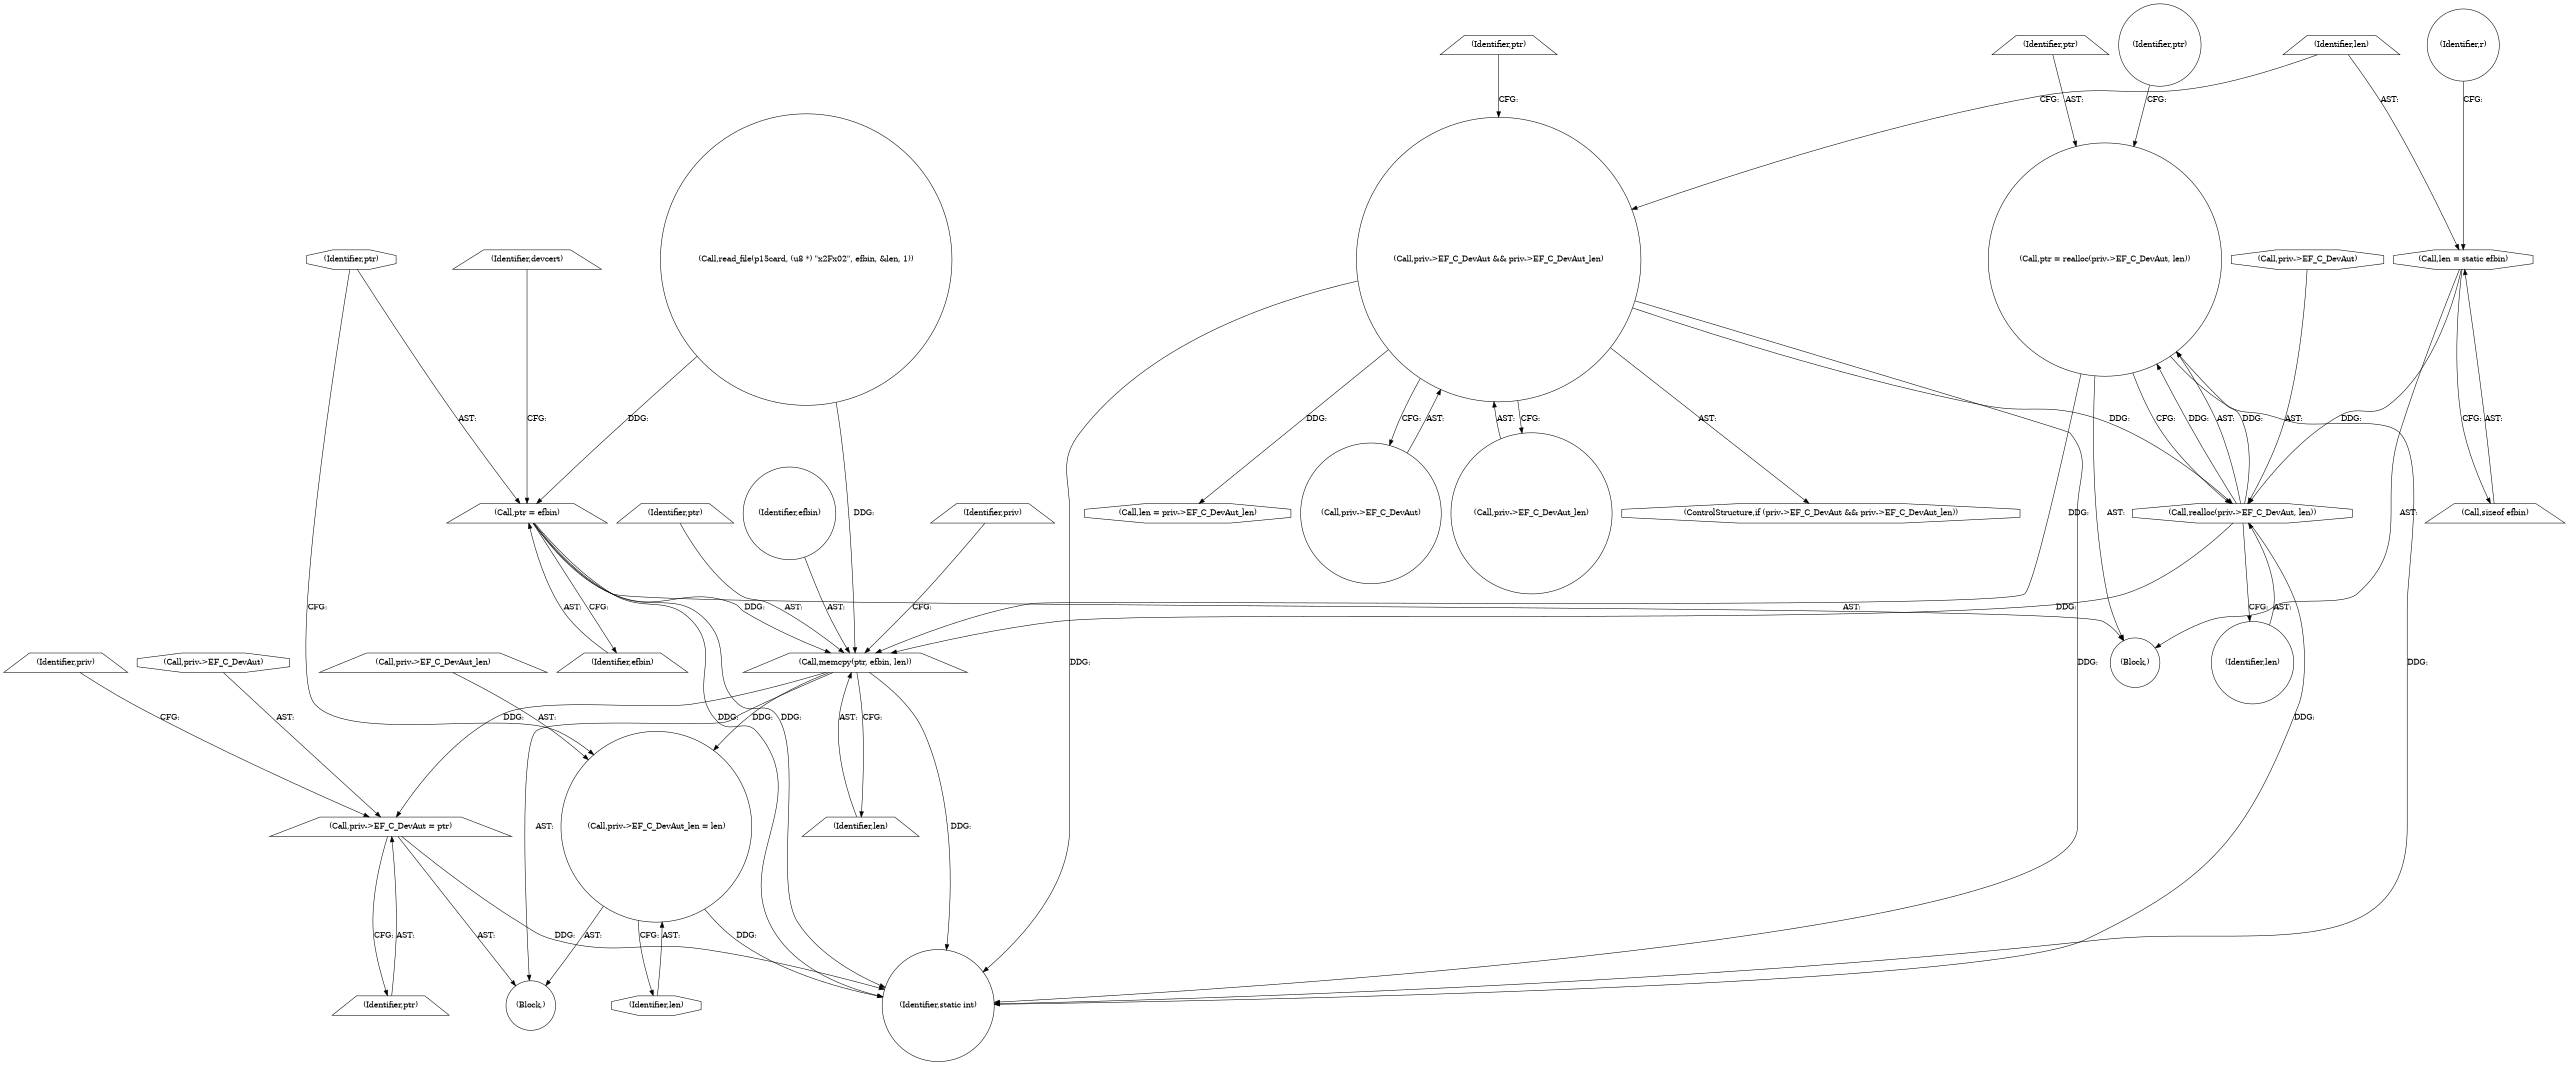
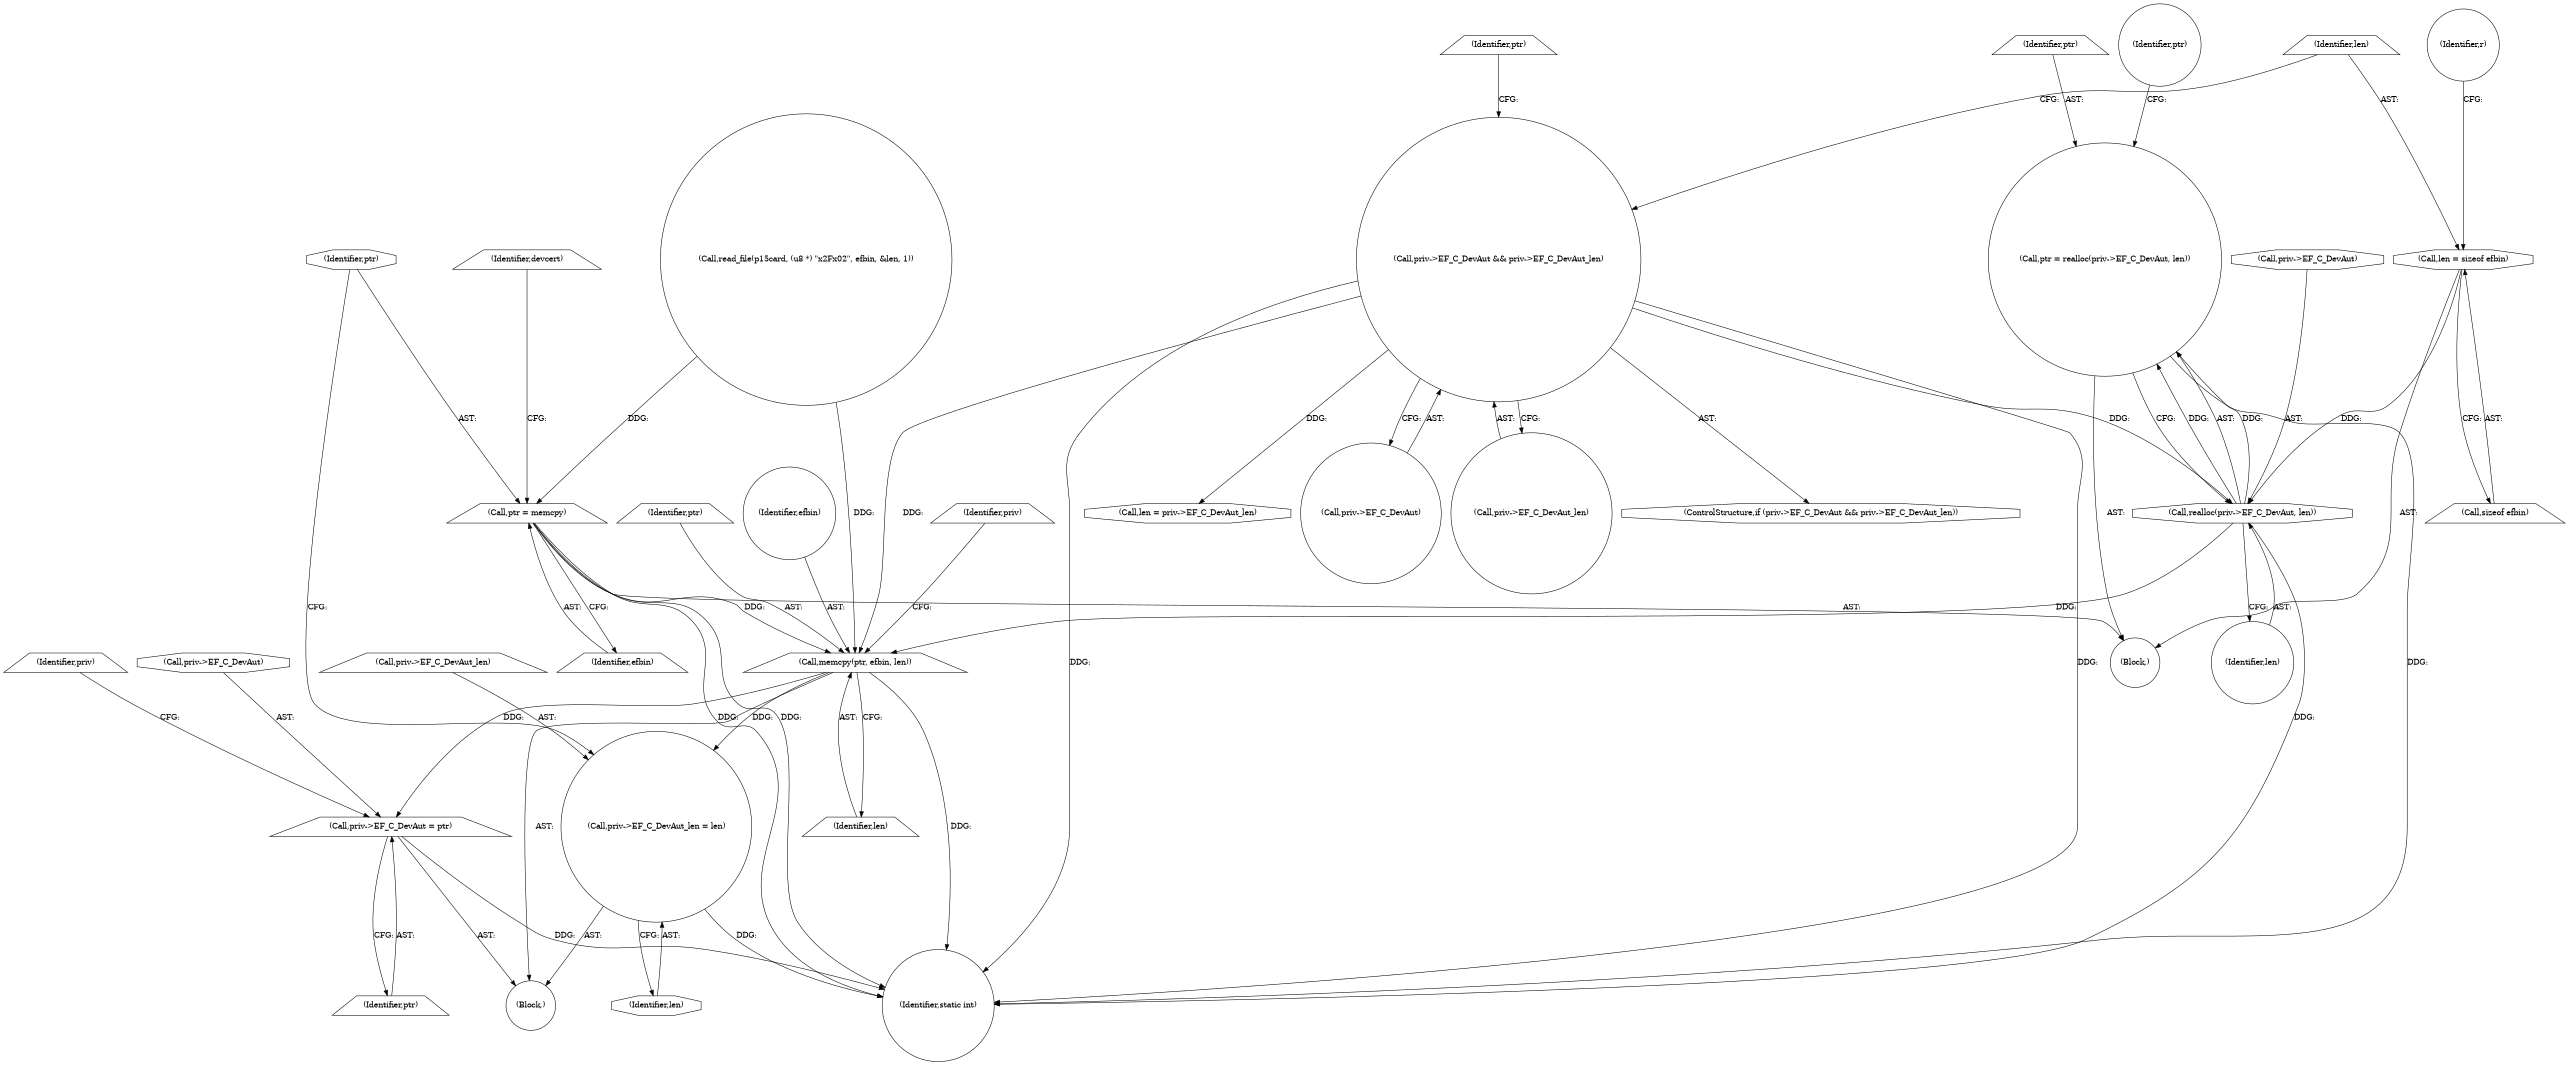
(2463, 260) -> (2463, 260)
(527, 513) -> (527, 513)
(1563, 603) -> (1024, 389)
